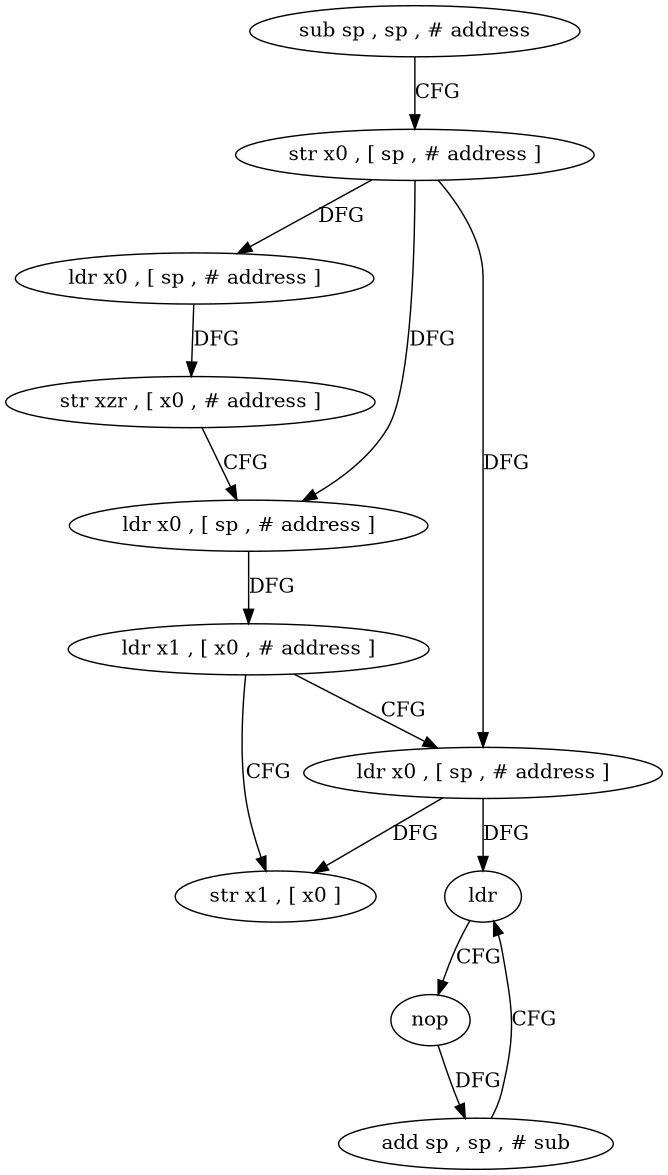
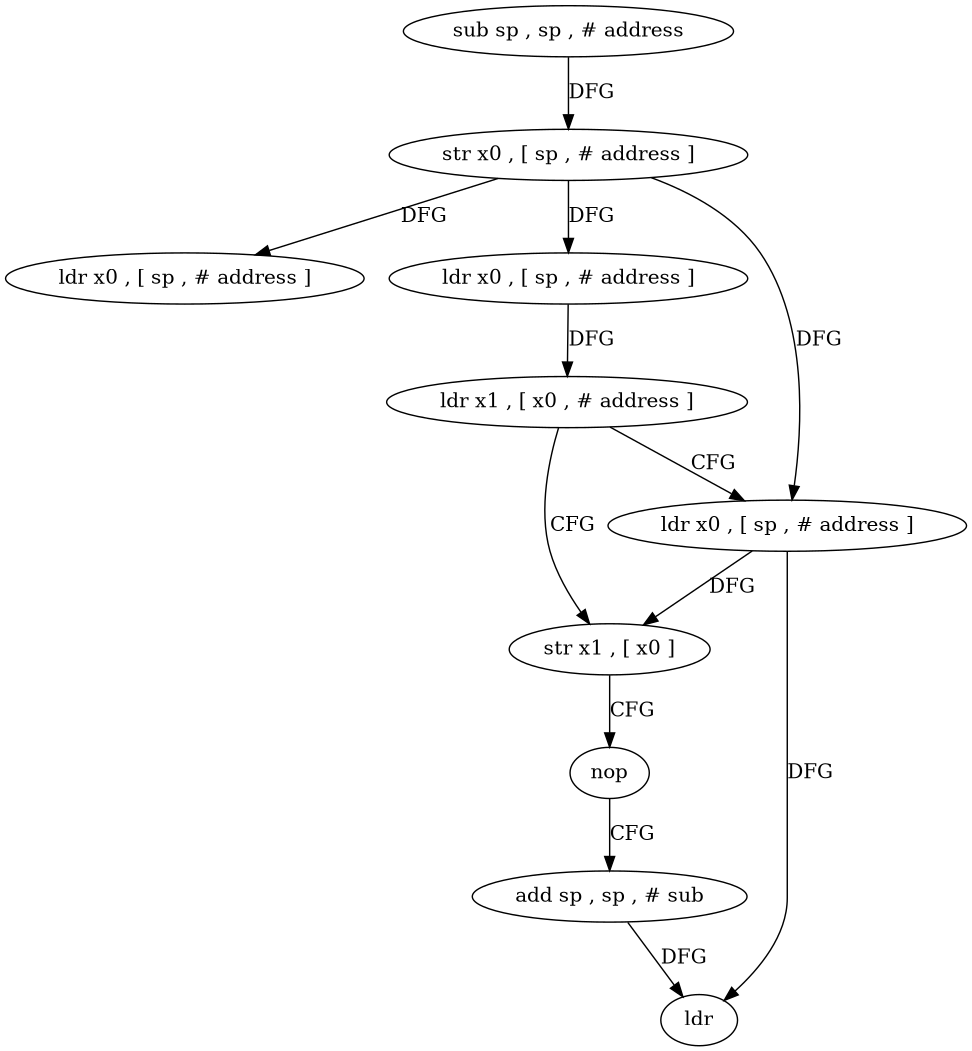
(438, 93) -> (592, 93)
(190, 402) -> none
(455, 950) -> (610, 704)
(534, 1020) -> (684, 958)
(478, 1082) -> (632, 835)
